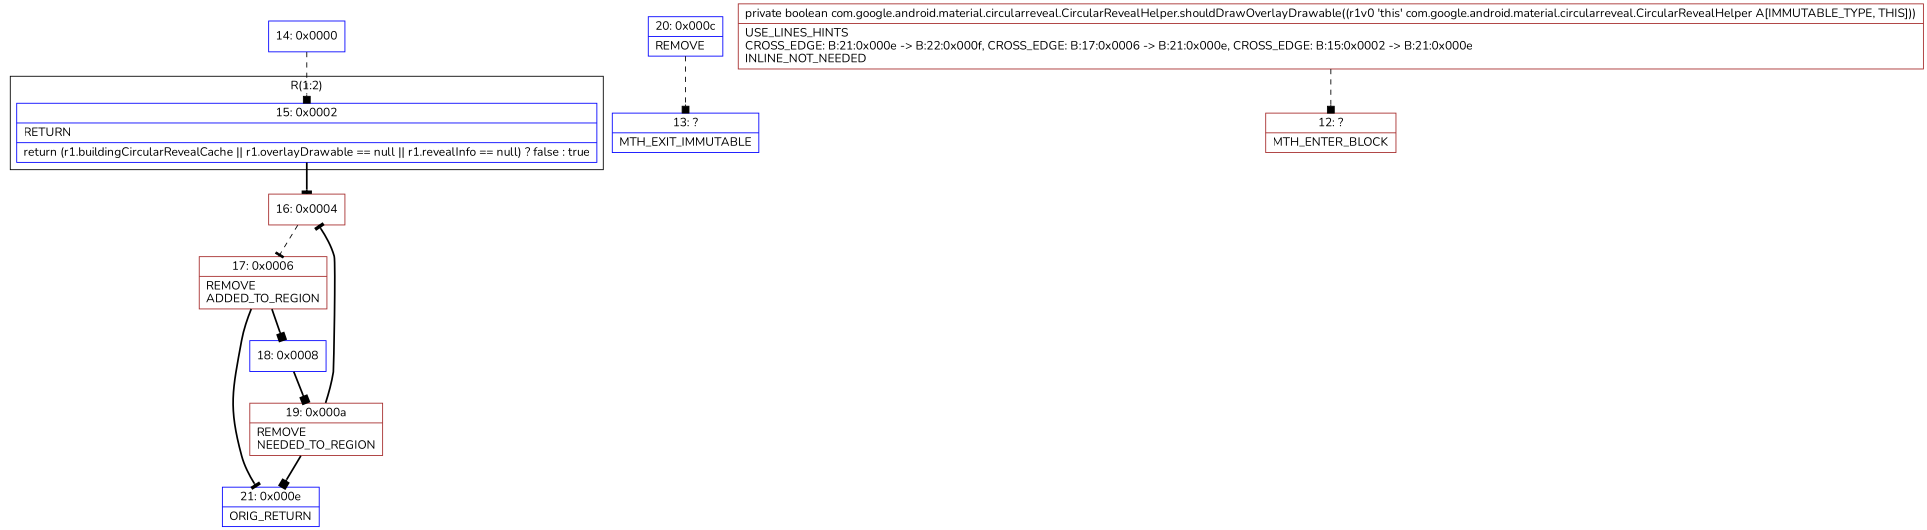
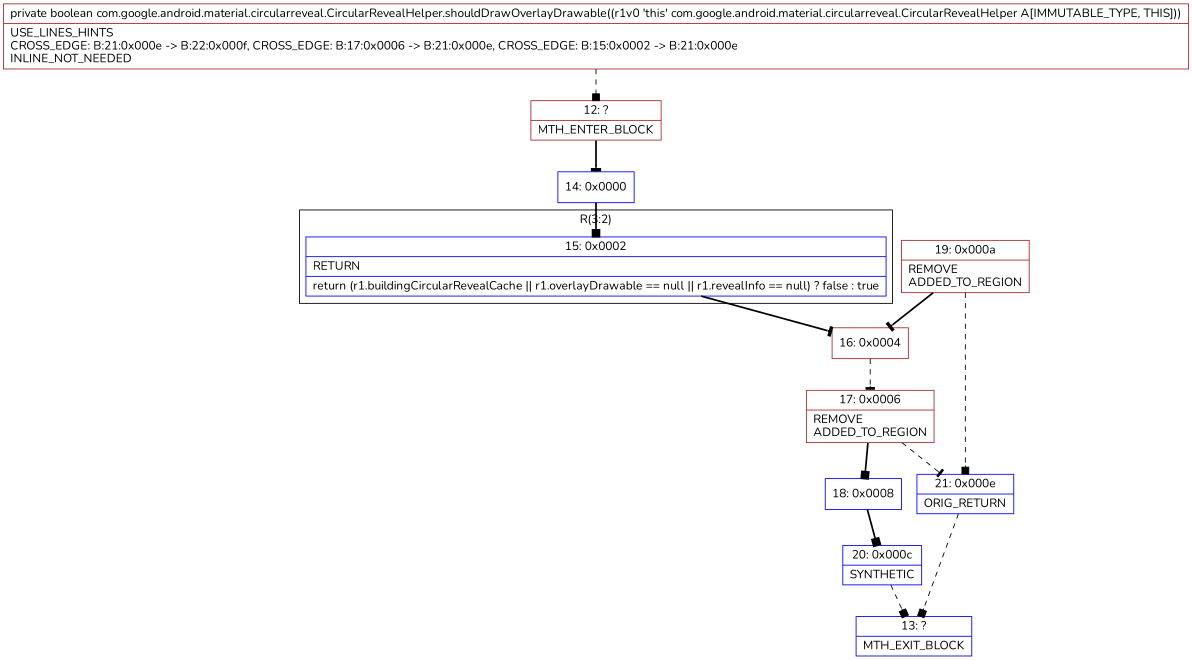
(680, 46) -> (882, 575)
(307, 71) -> (596, 215)
(307, 86) -> (596, 220)
(686, 142) -> (914, 646)
none -> (596, 154)
(298, 383) -> (871, 523)
(233, 397) -> (920, 457)
(316, 445) -> (965, 282)
(294, 468) -> (965, 379)
none -> (941, 561)
